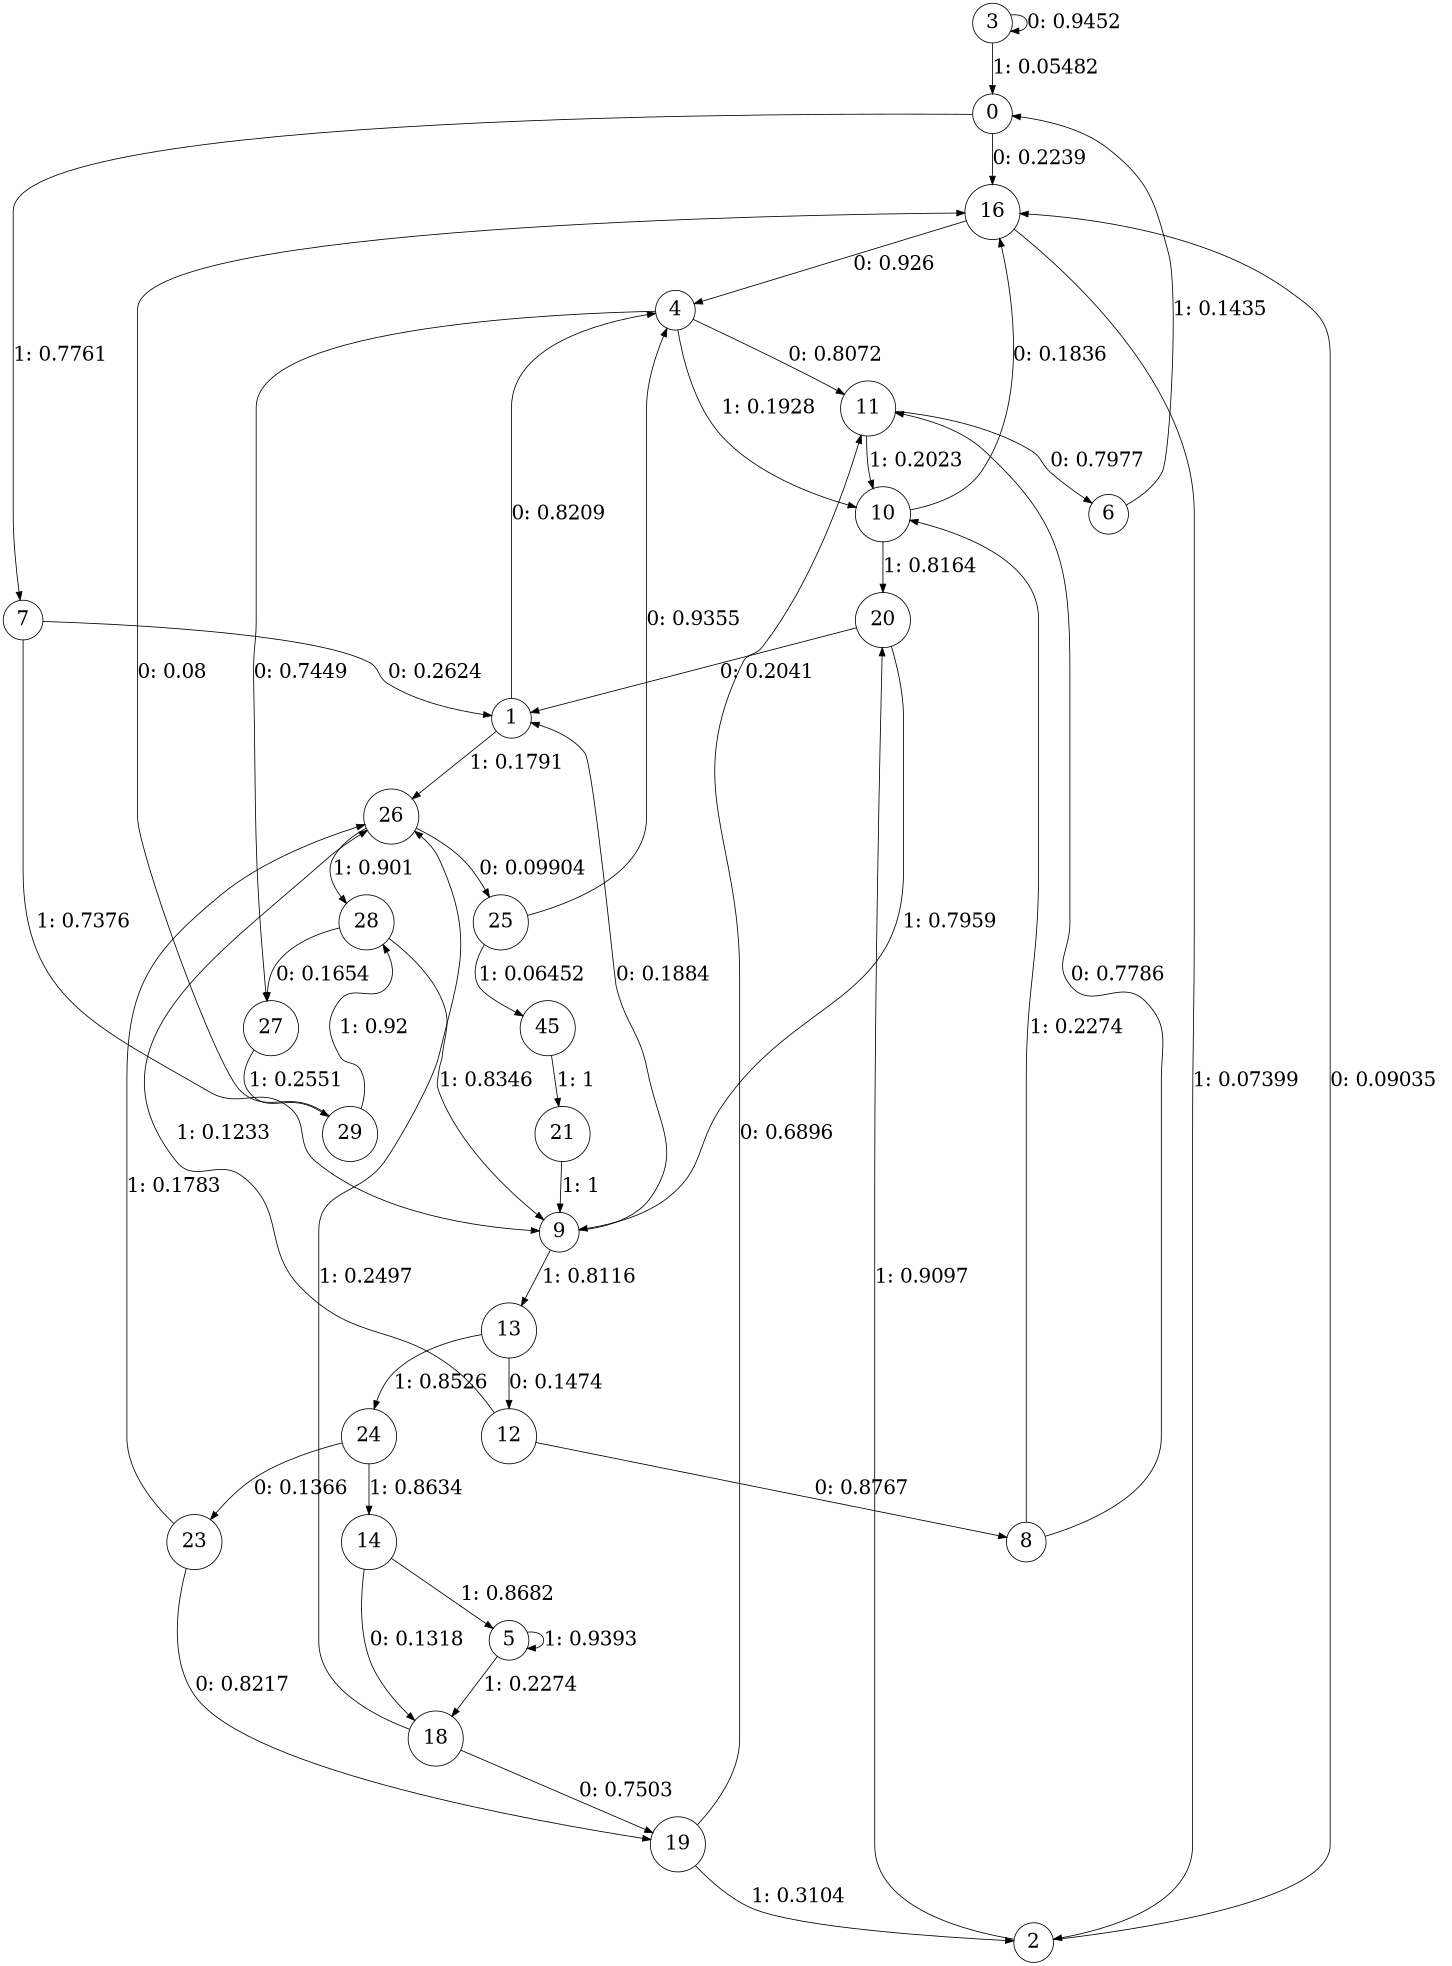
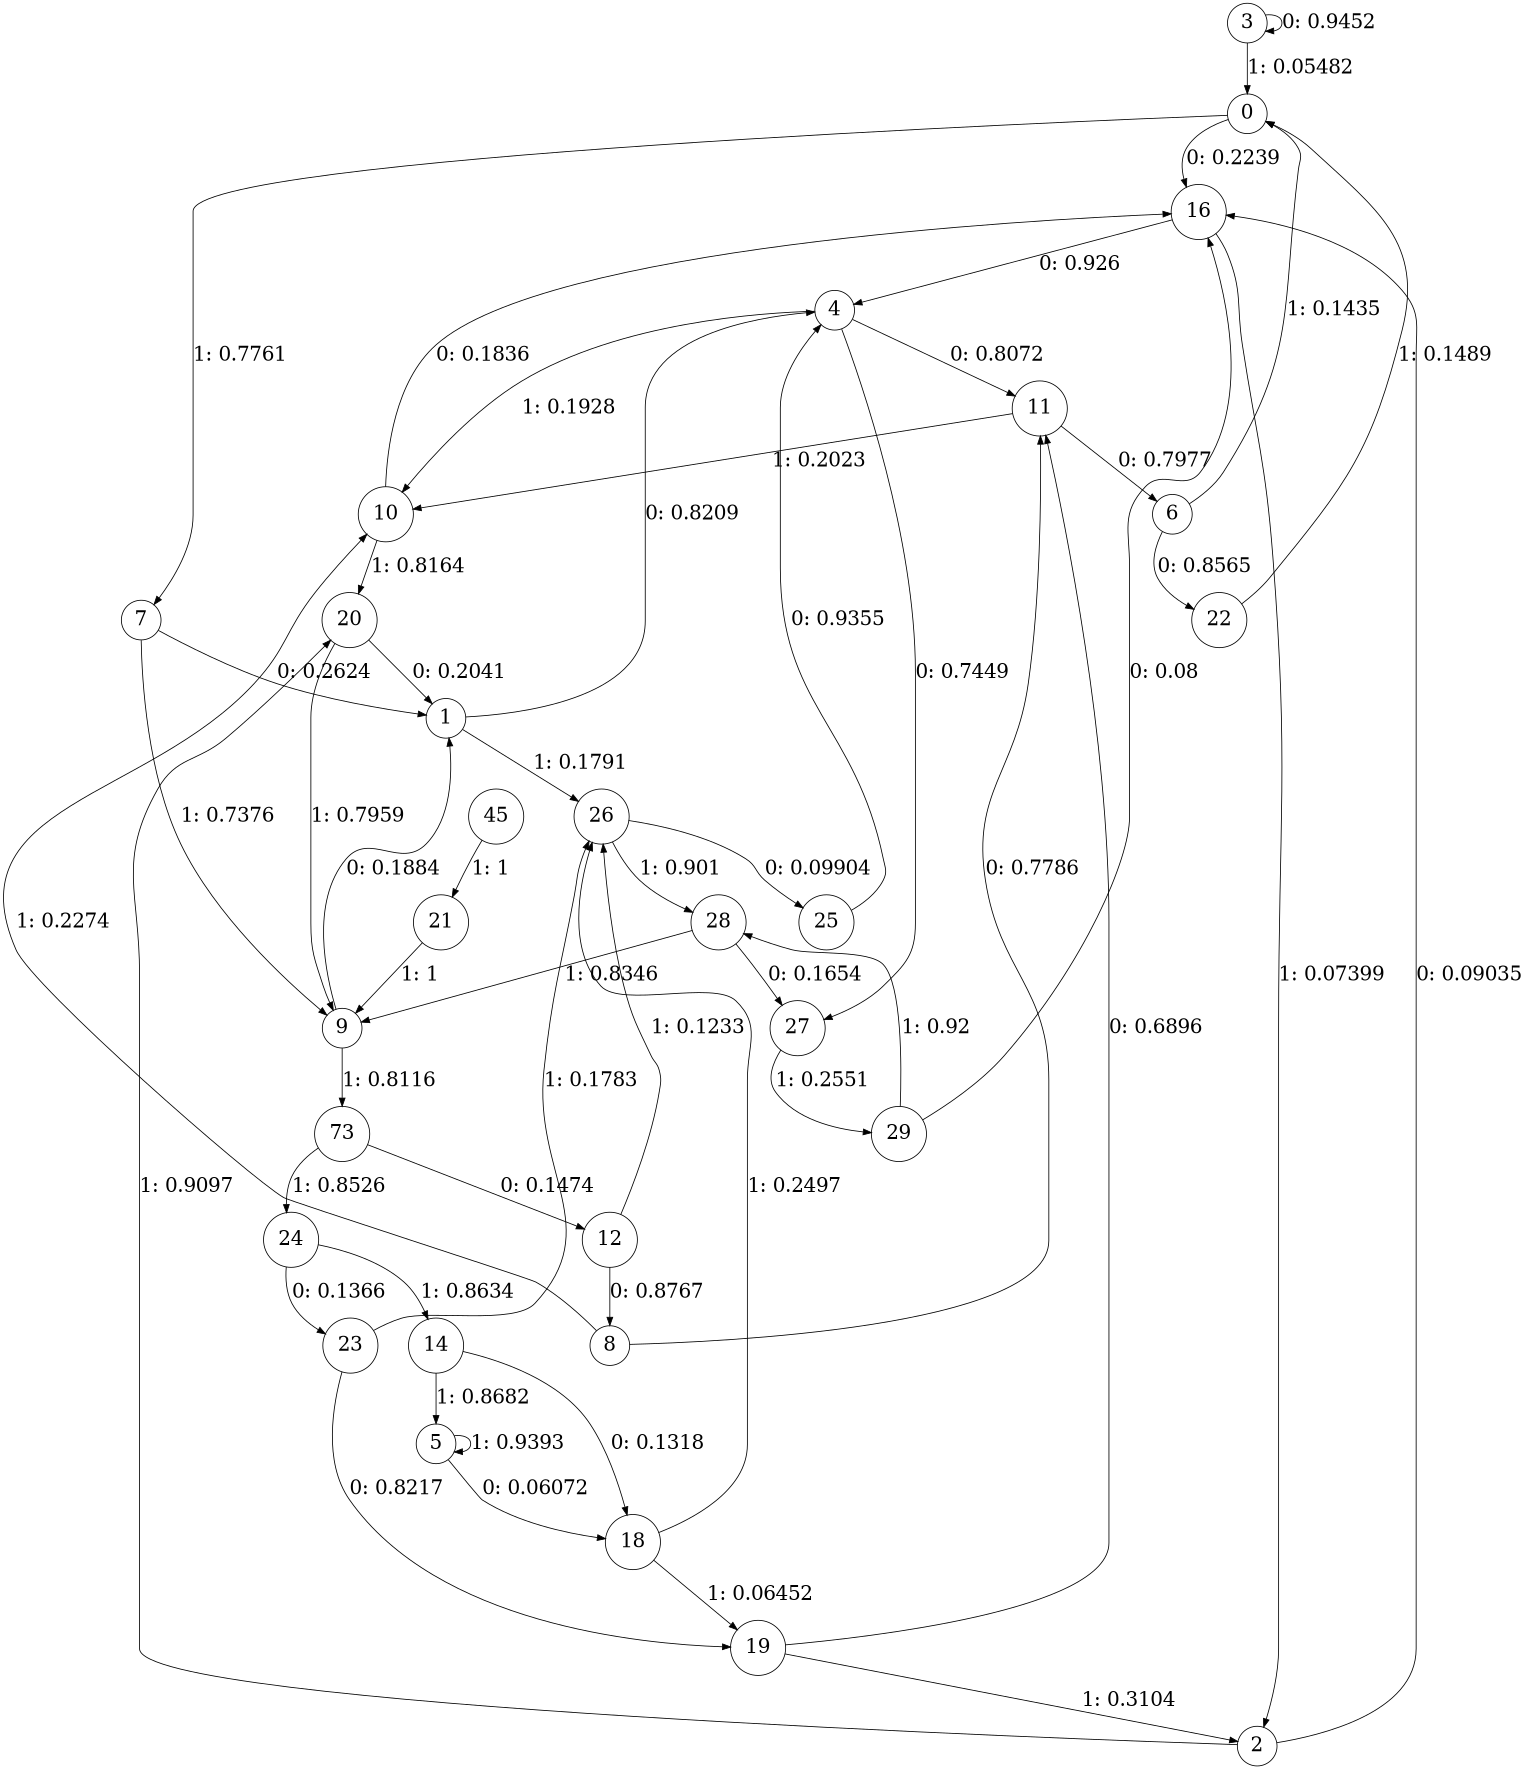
none -> (1219, 620)
(479, 987) -> none
(509, 1330) -> (342, 1134)
(539, 1686) -> (541, 1489)
(635, 1791) -> (766, 1595)
